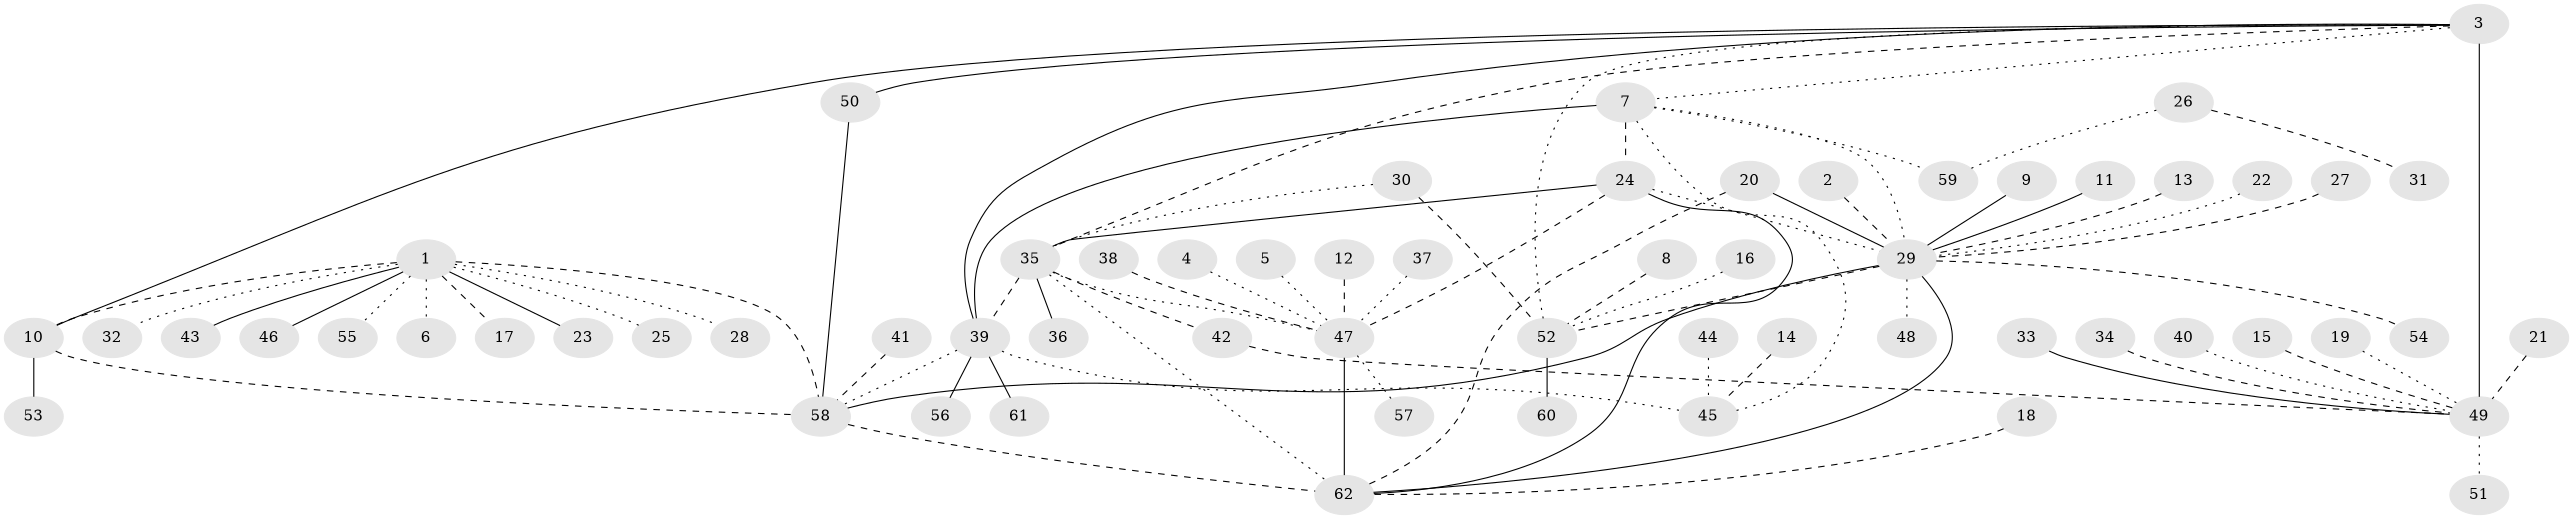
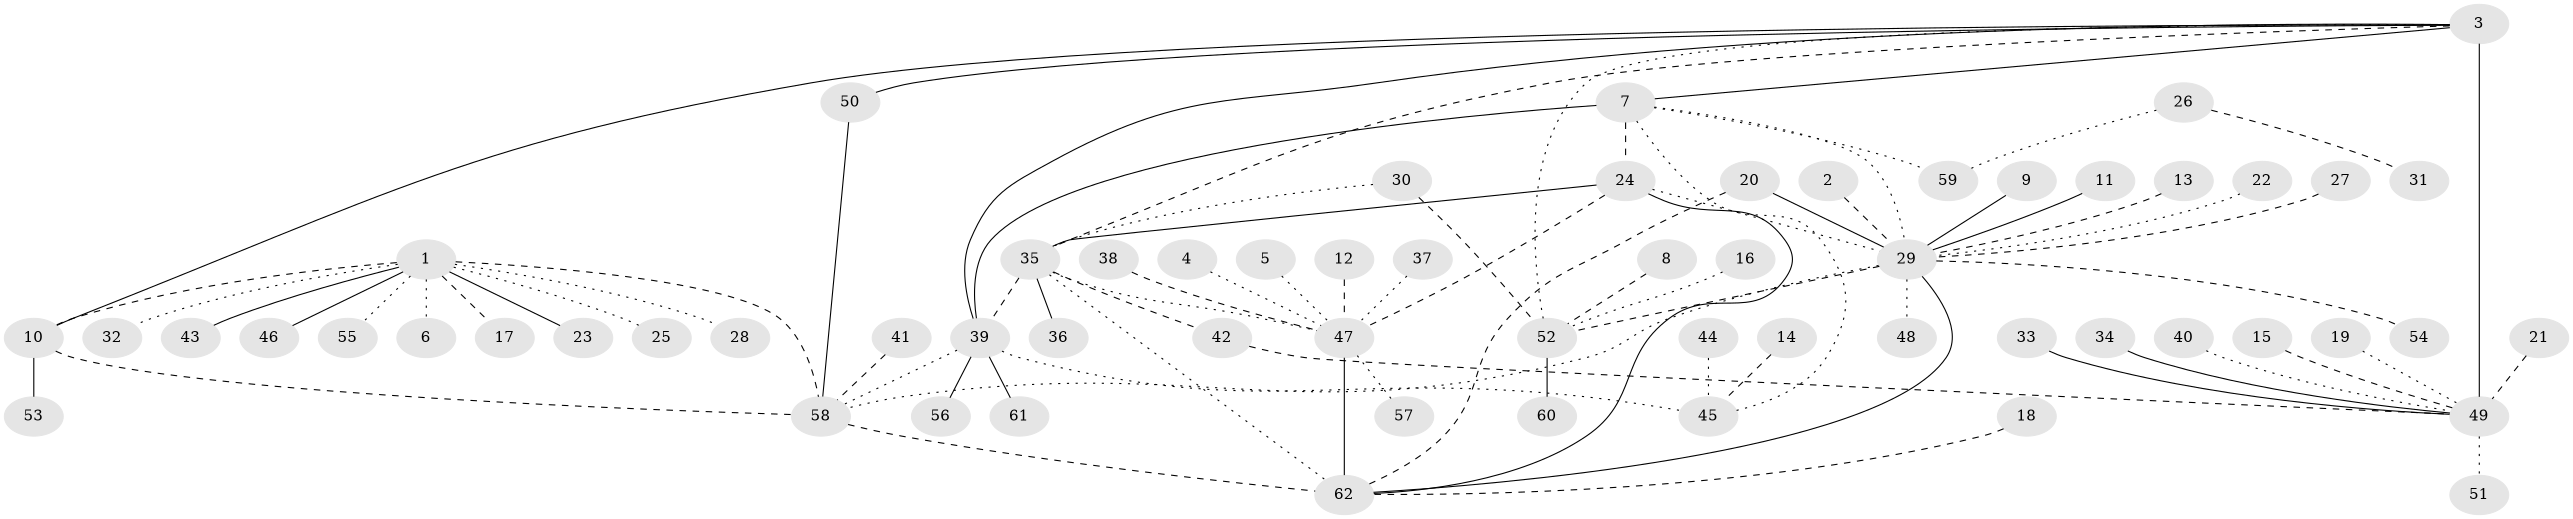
(2052, 63) -> (2052, 63)
(1579, 359) -> (1579, 359)
(2287, 391) -> (2287, 391)
